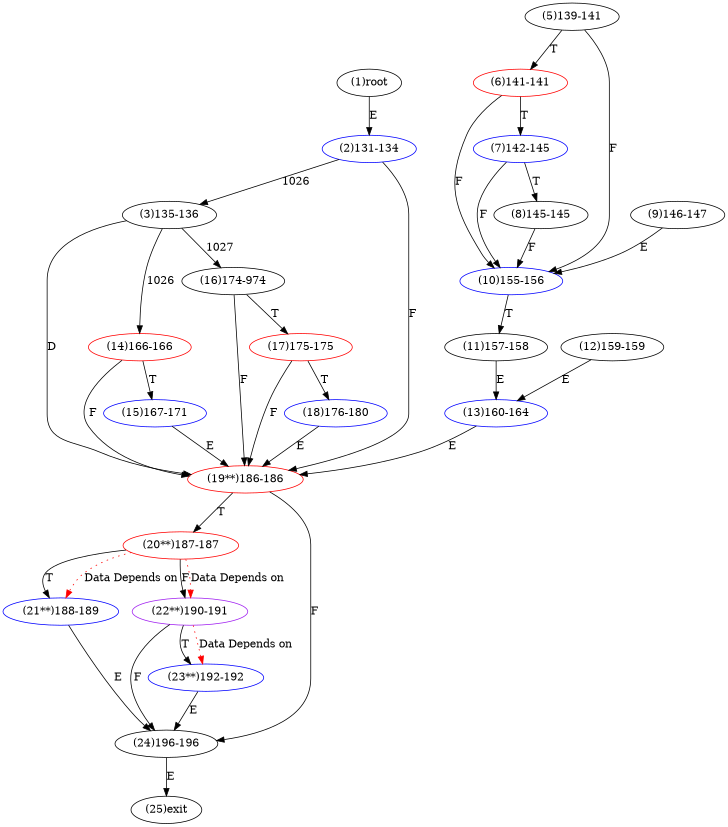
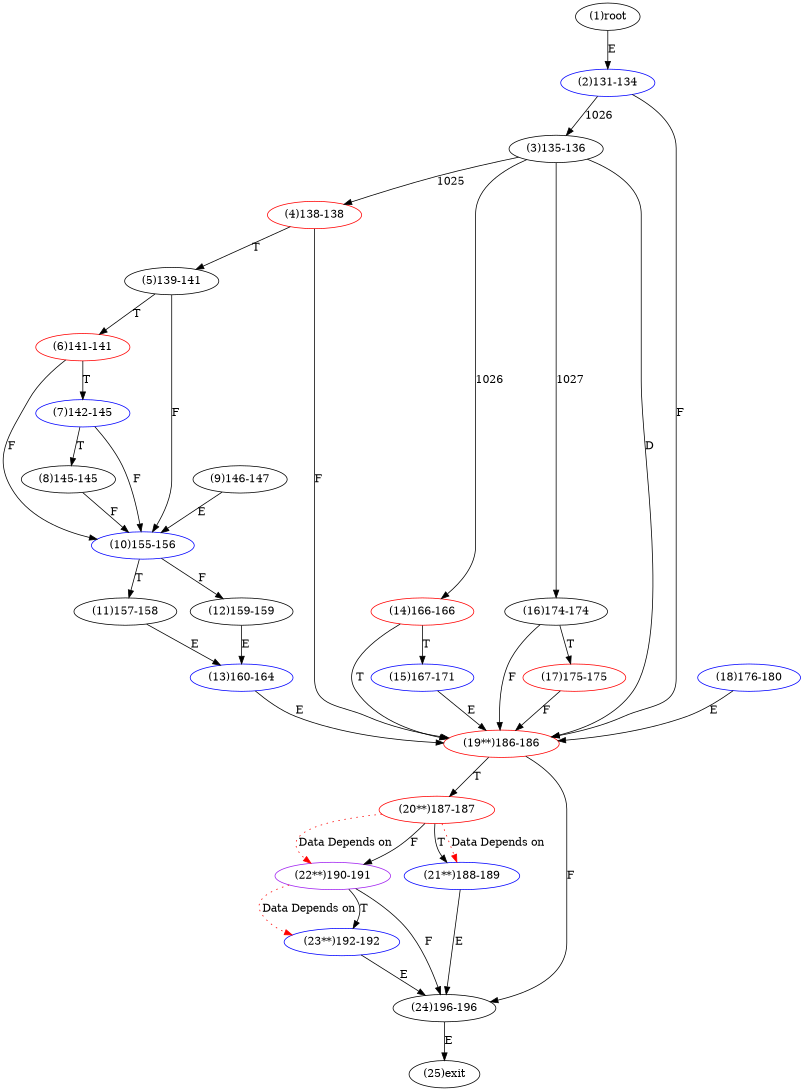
none -> (315, 215)
(233, 281) -> (556, 612)
(317, 377) -> none
(93, 413) -> (360, 678)
none -> (189, 576)
